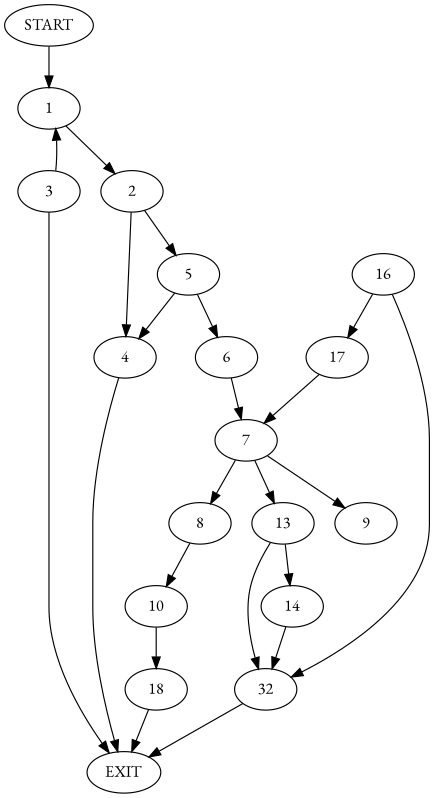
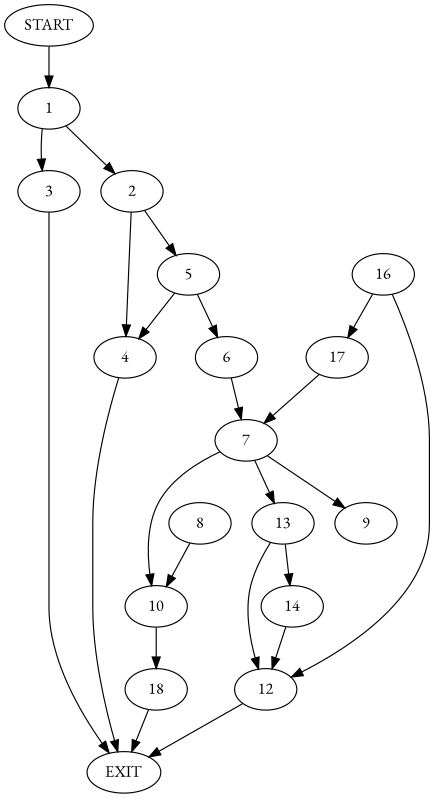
(57, 156) -> (41, 144)
(226, 477) -> (161, 499)
(266, 689) -> (266, 689)
